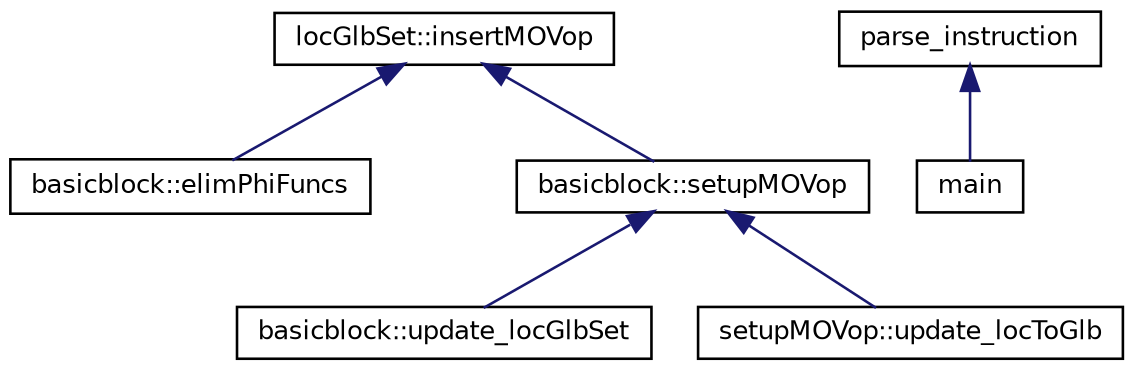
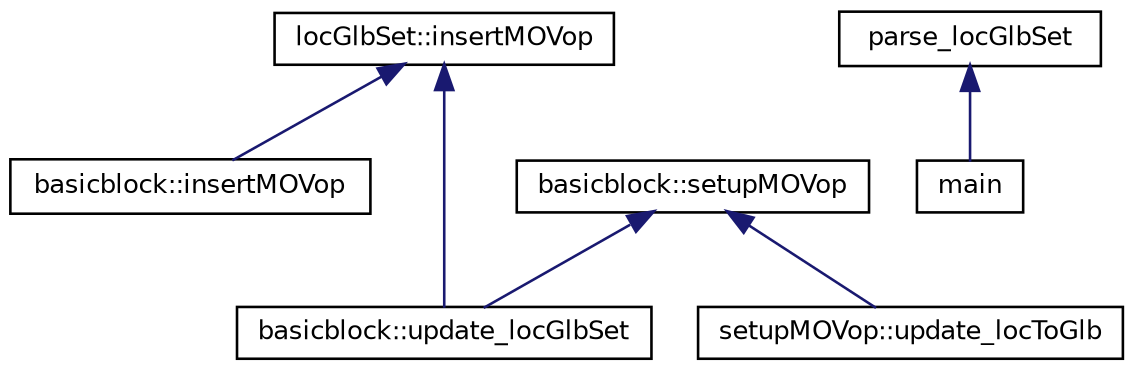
(970, 39) -> (970, 39)
(580, 119) -> (444, 199)
(190, 186) -> (190, 186)
